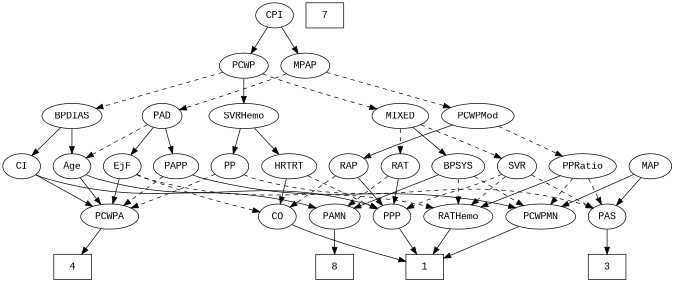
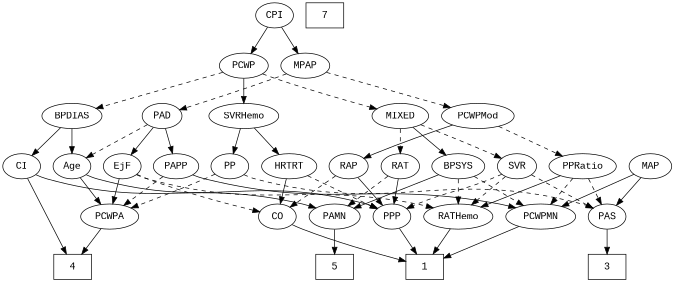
(61, 189) -> (45, 213)
(335, 267) -> (335, 267)
